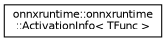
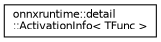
(83, 21) -> (80, 21)
